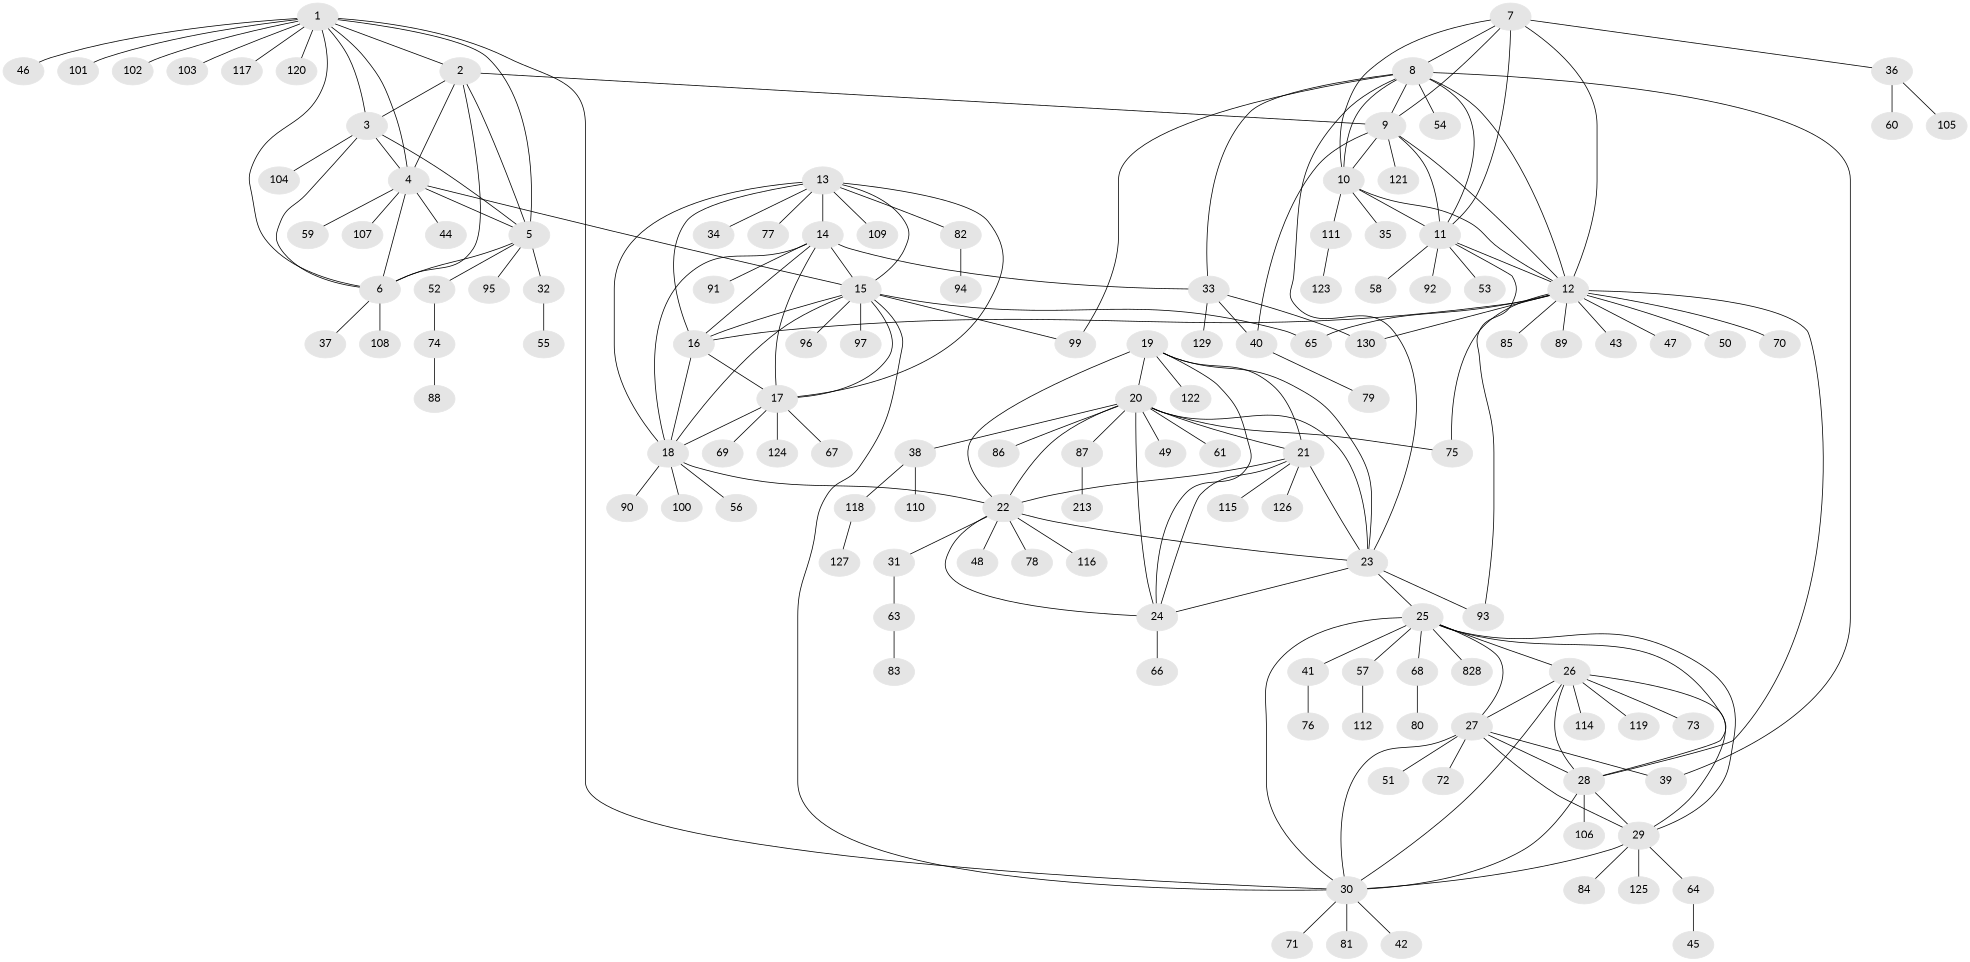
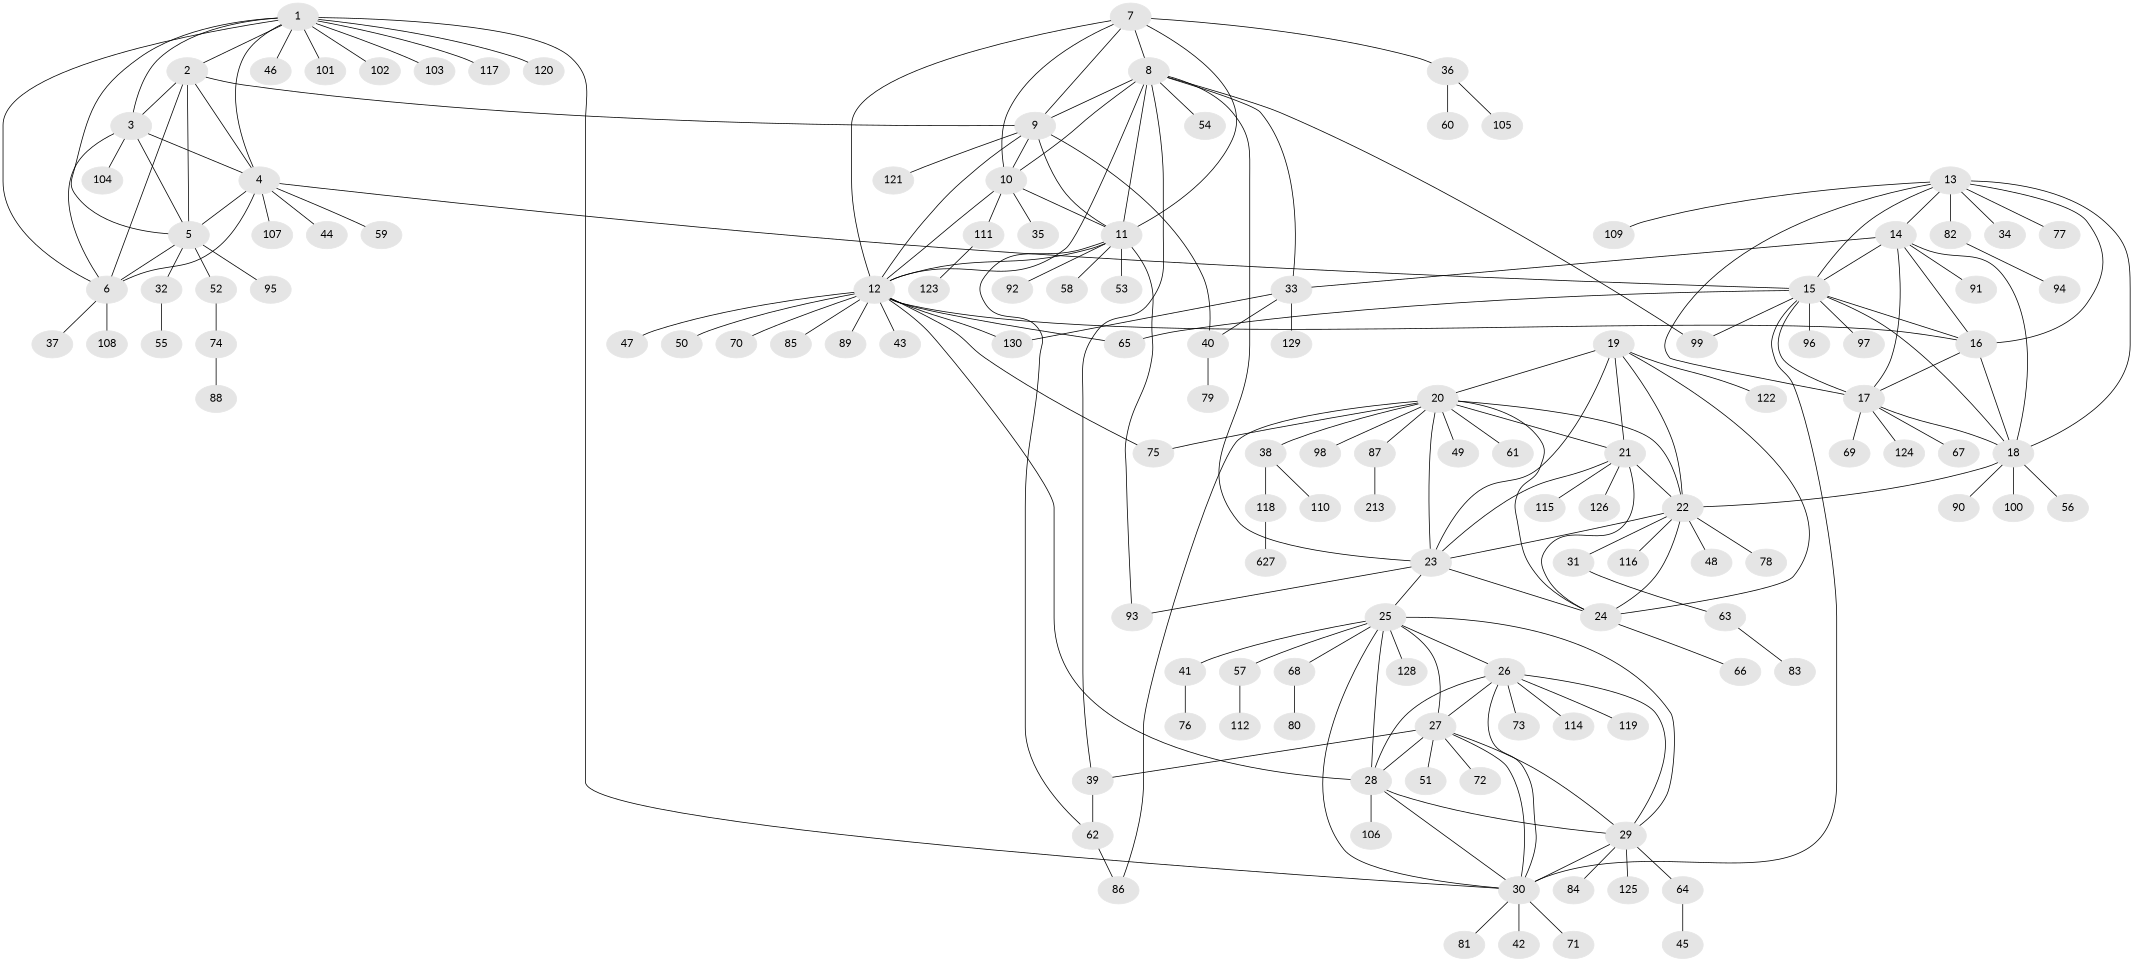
none -> (1320, 453)
(839, 563) -> (1266, 563)
(1472, 672) -> (1407, 672)
none -> (1093, 836)
